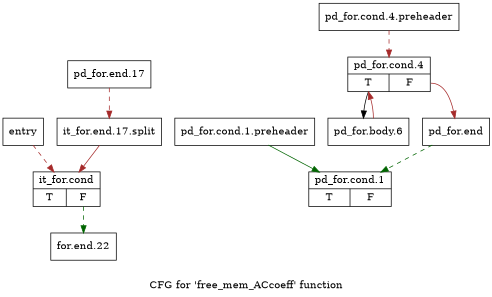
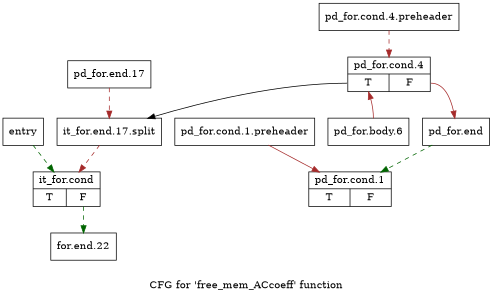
(366, 101) -> (250, 93)
(41, 156) -> (41, 156)
(92, 156) -> (92, 156)
(291, 157) -> (291, 157)
